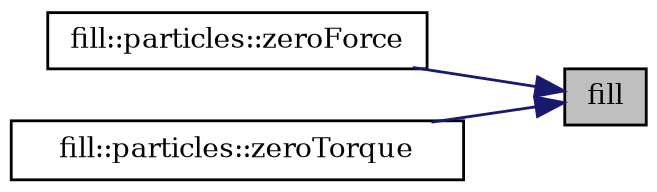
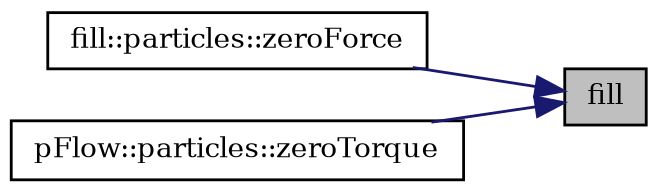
(237, 150) -> (237, 150)
